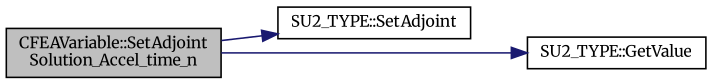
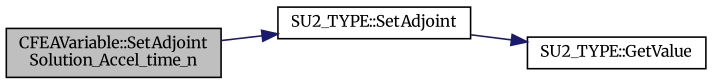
(366, 53) -> (491, 37)
